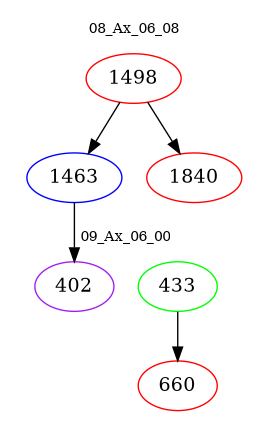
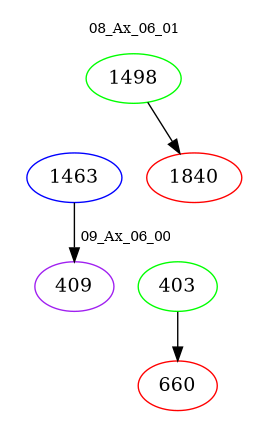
(134, 30) -> (134, 30)
(134, 79) -> (134, 79)
(108, 122) -> none
(74, 287) -> (74, 287)
(178, 287) -> (178, 287)
